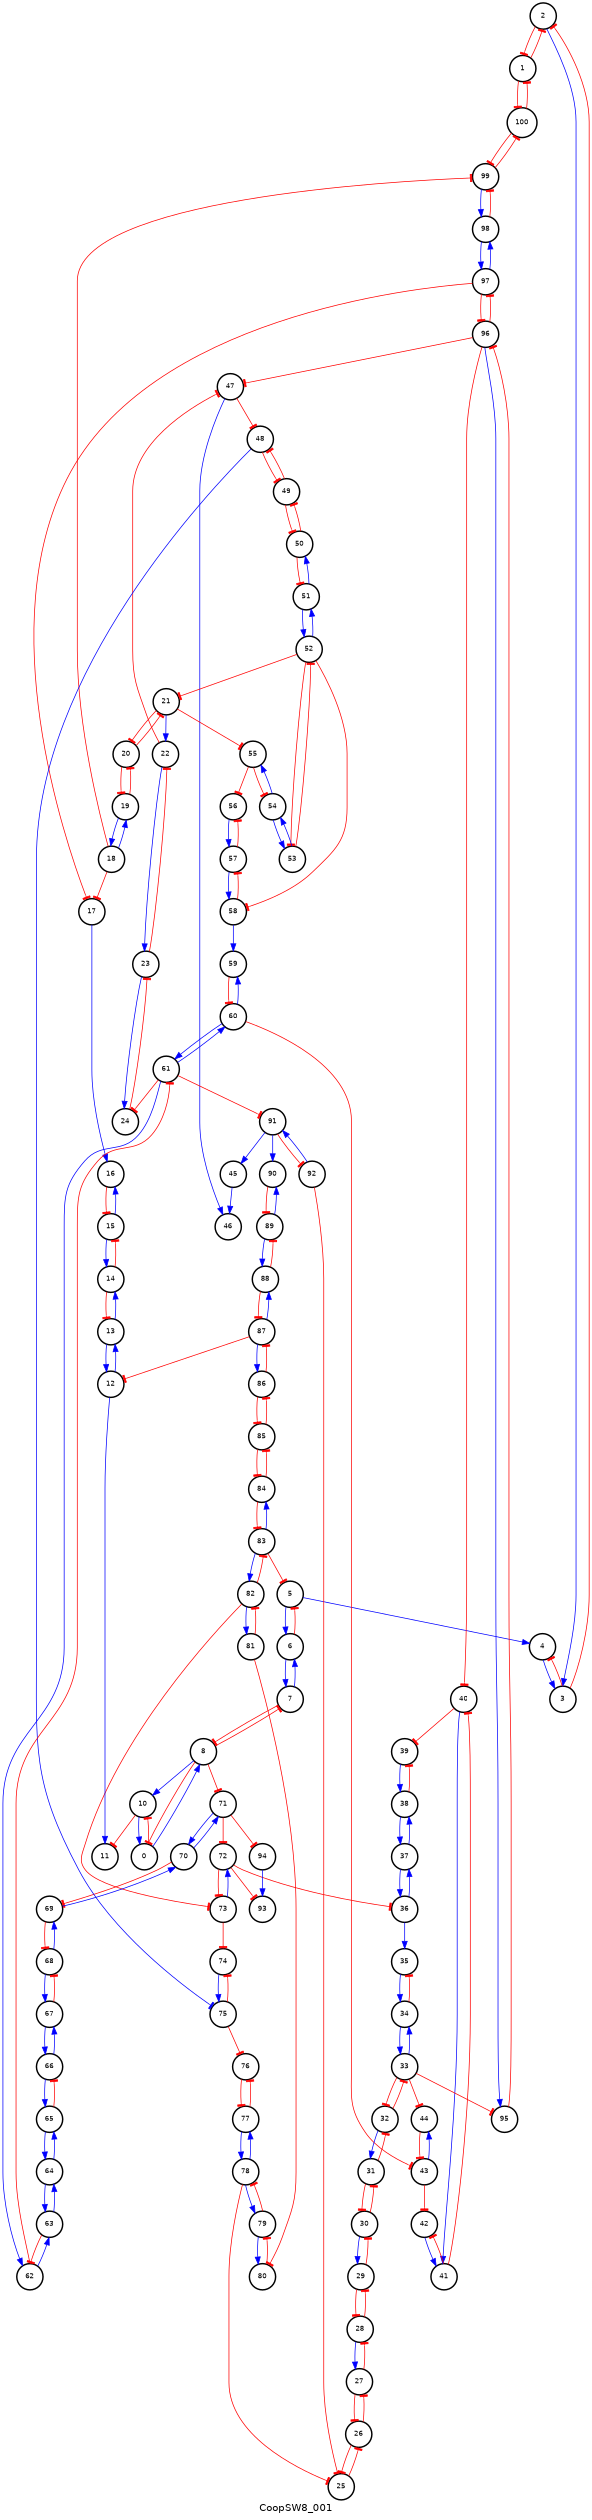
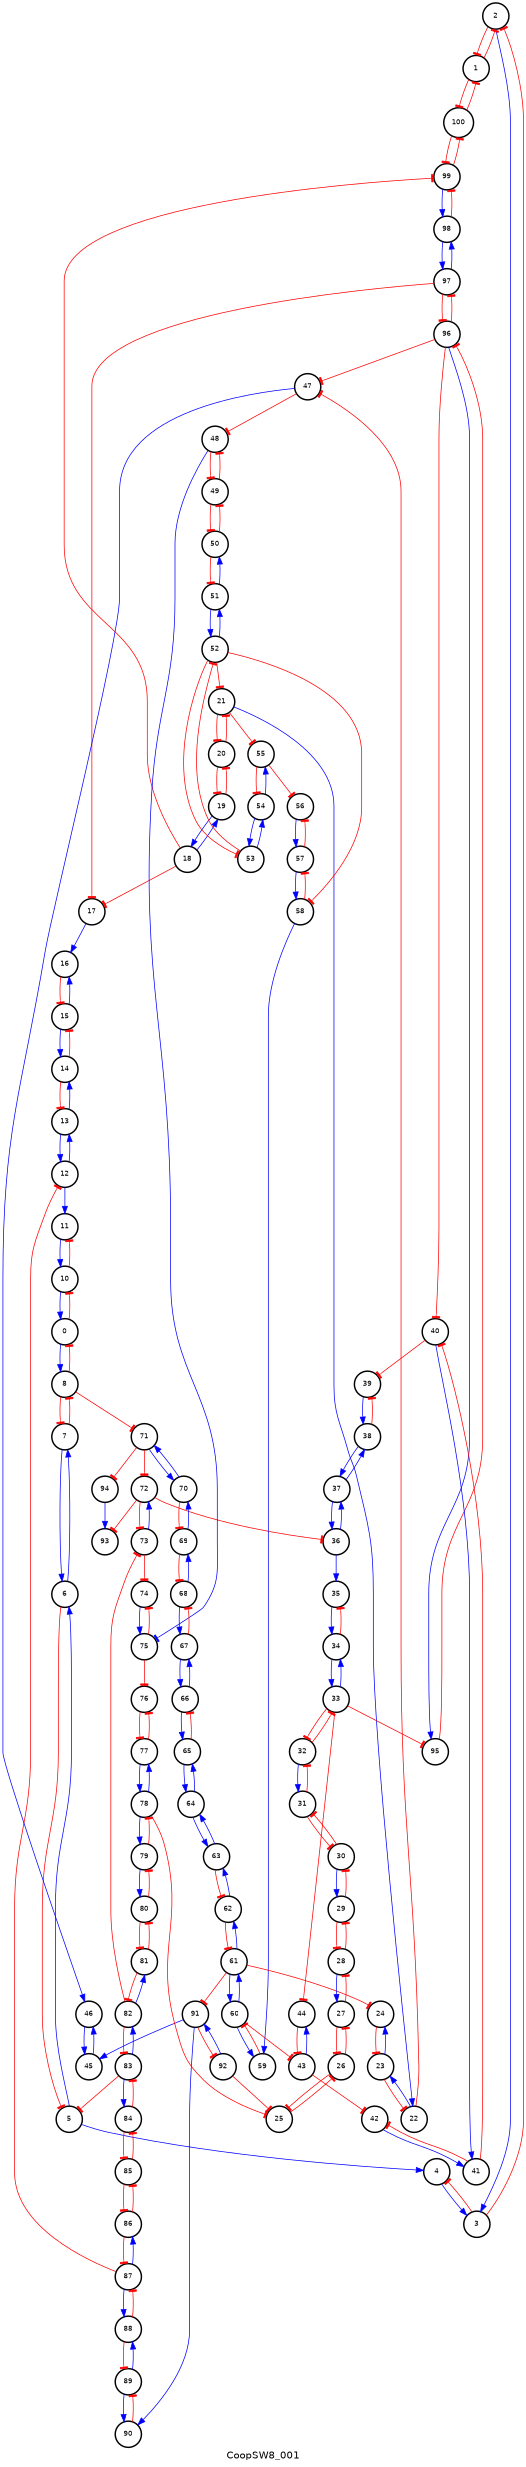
(176, 1776) -> (60, 1249)
none -> (139, 1934)
none -> (84, 2037)
